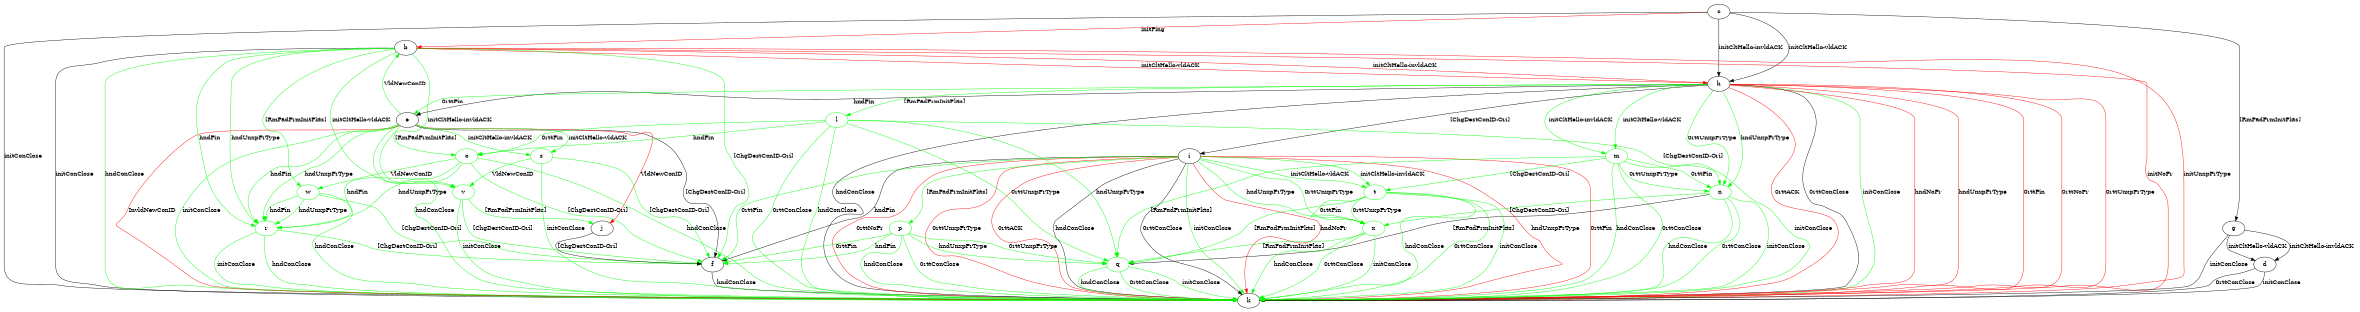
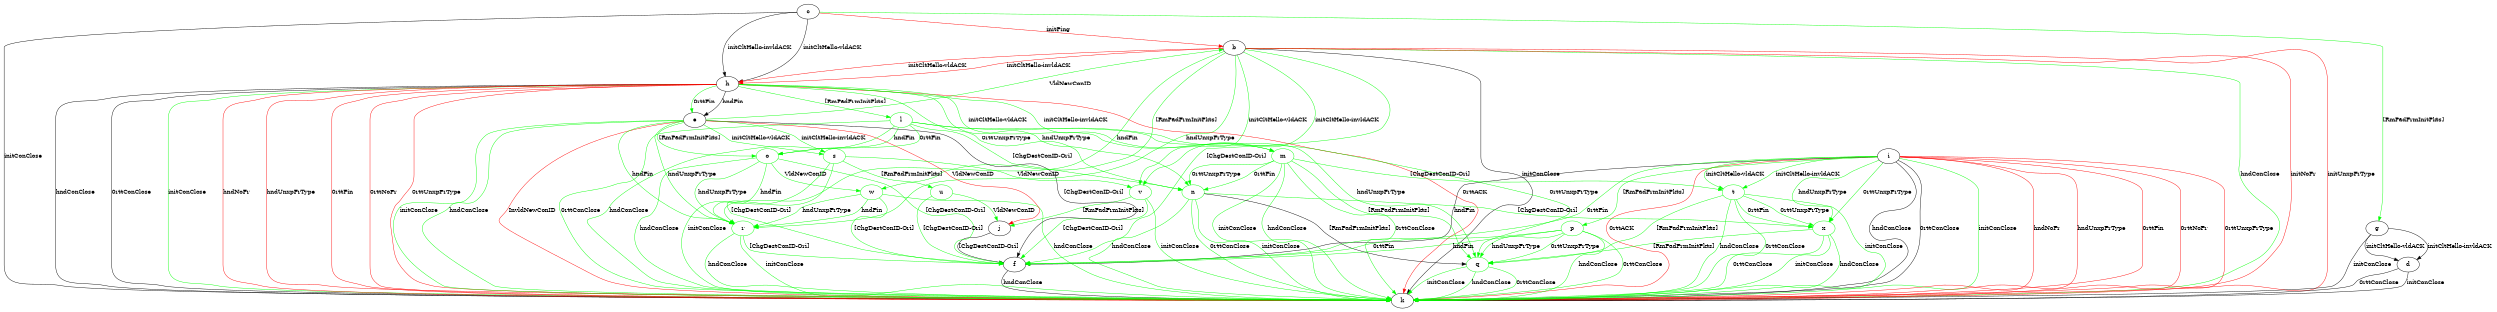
(2071, 23) -> (1686, 23)
(1455, 113) -> none
none -> (941, 192)
